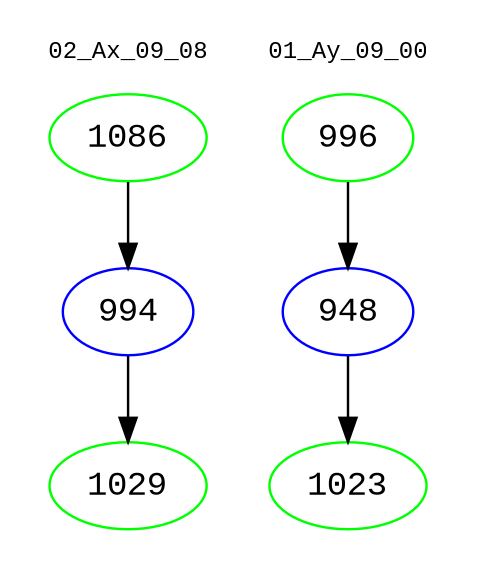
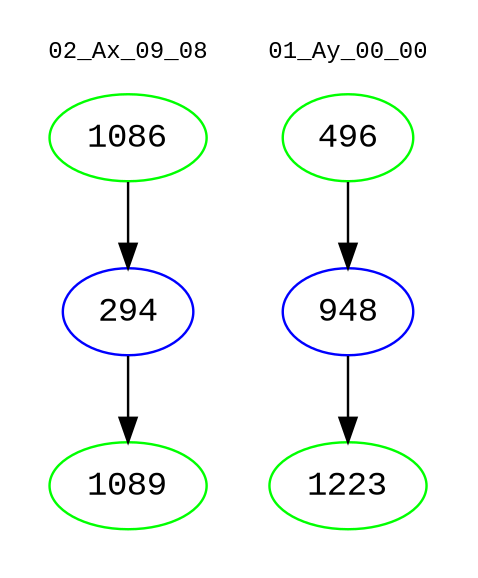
(349, 52) -> (349, 52)
(348, 138) -> (348, 138)
(128, 312) -> (128, 312)
(128, 486) -> (128, 486)
(348, 486) -> (348, 486)
